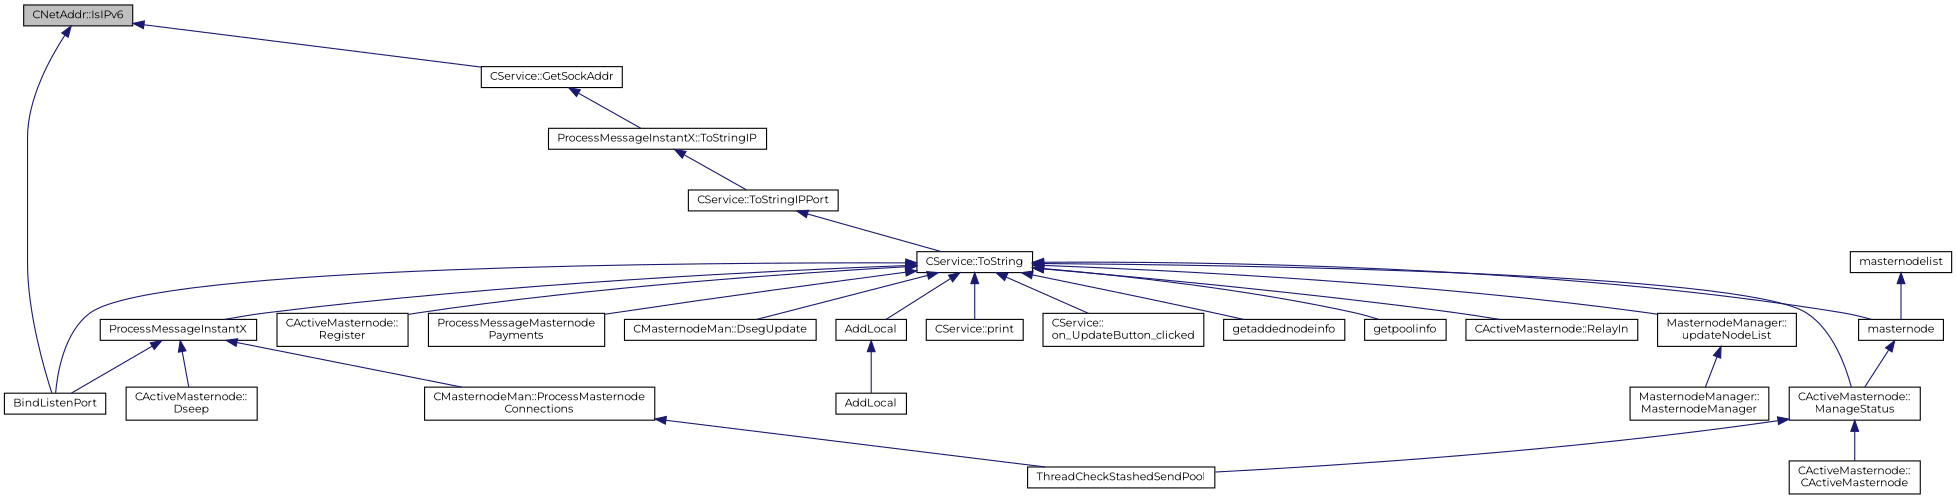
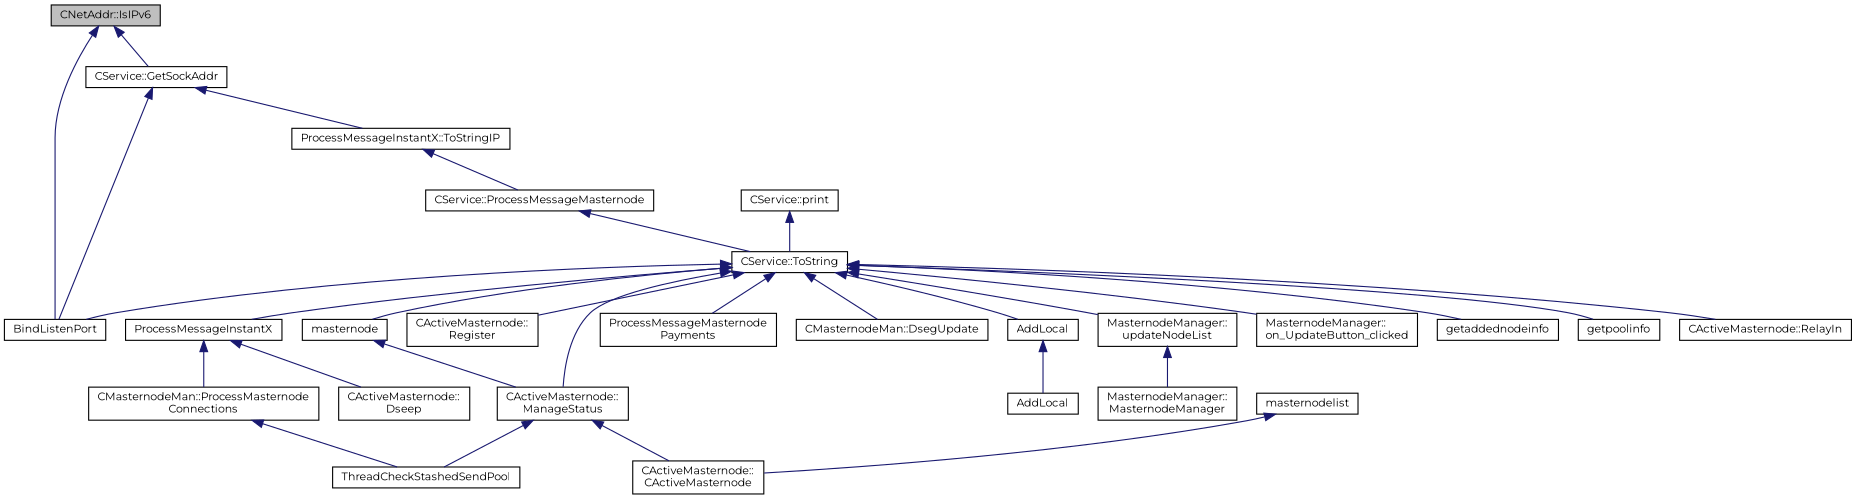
(763, 200) -> (540, 200)
(975, 302) -> (790, 237)
(1901, 302) -> (1015, 453)
(1123, 330) -> (1337, 330)
(112, 370) -> (104, 209)
